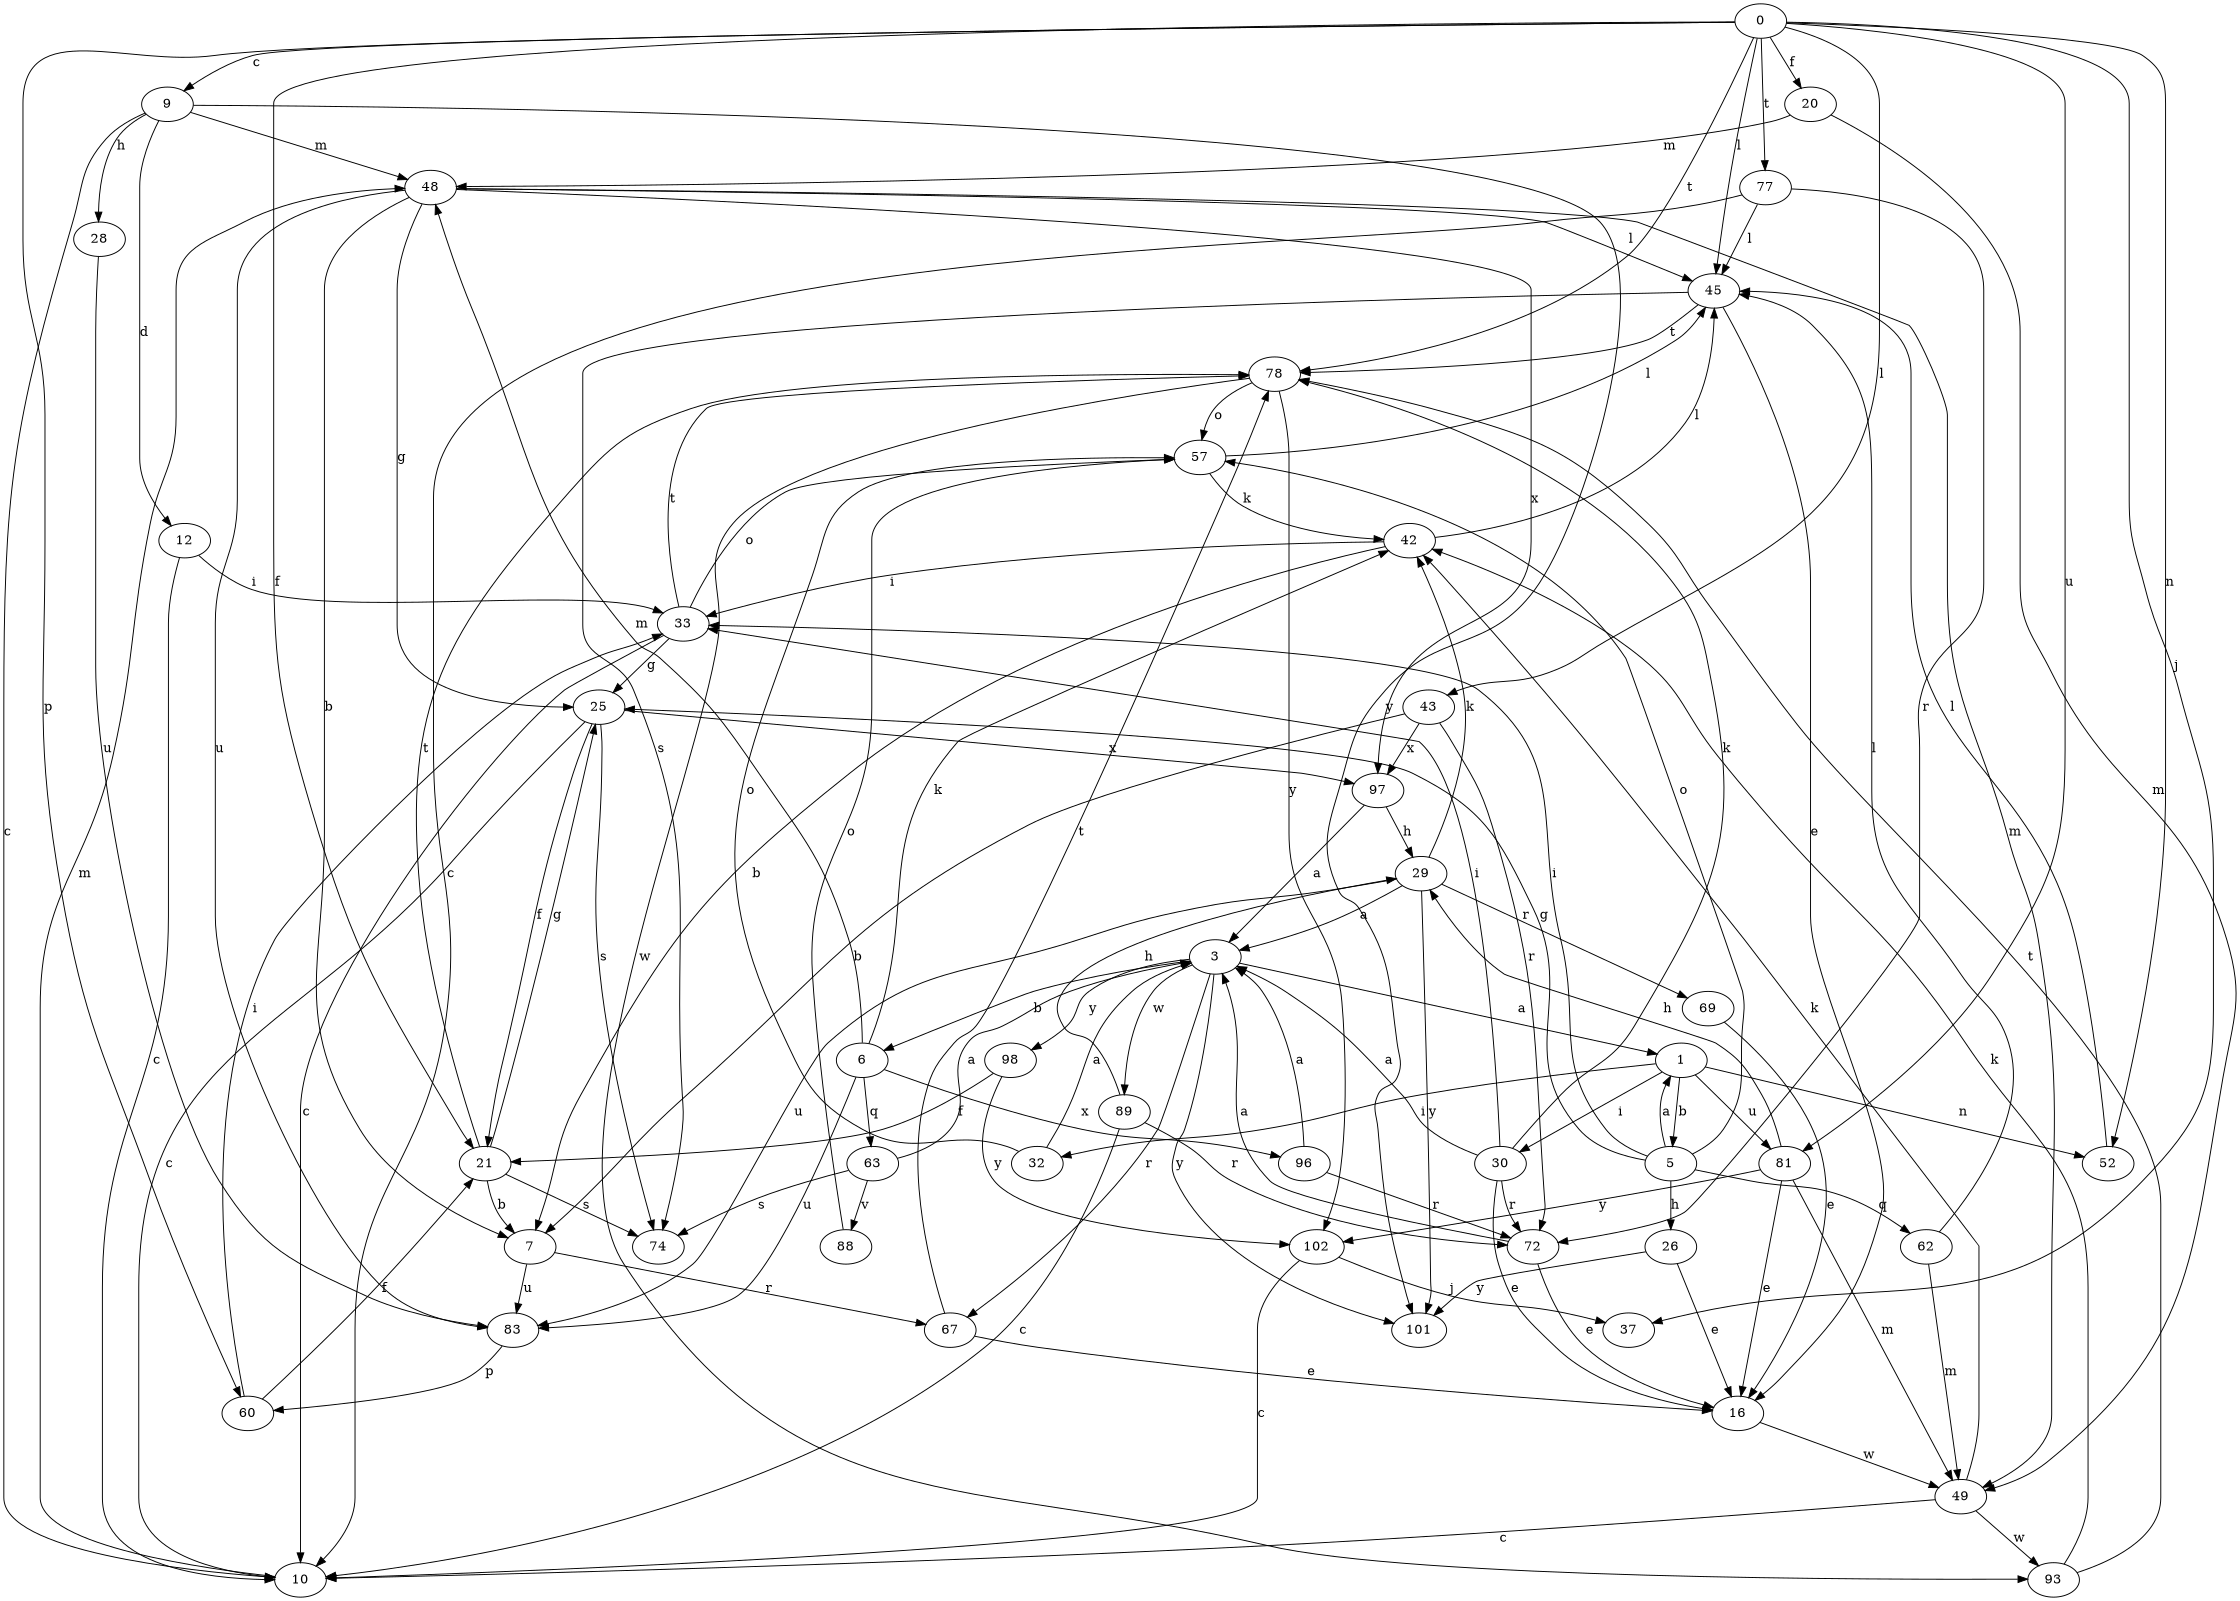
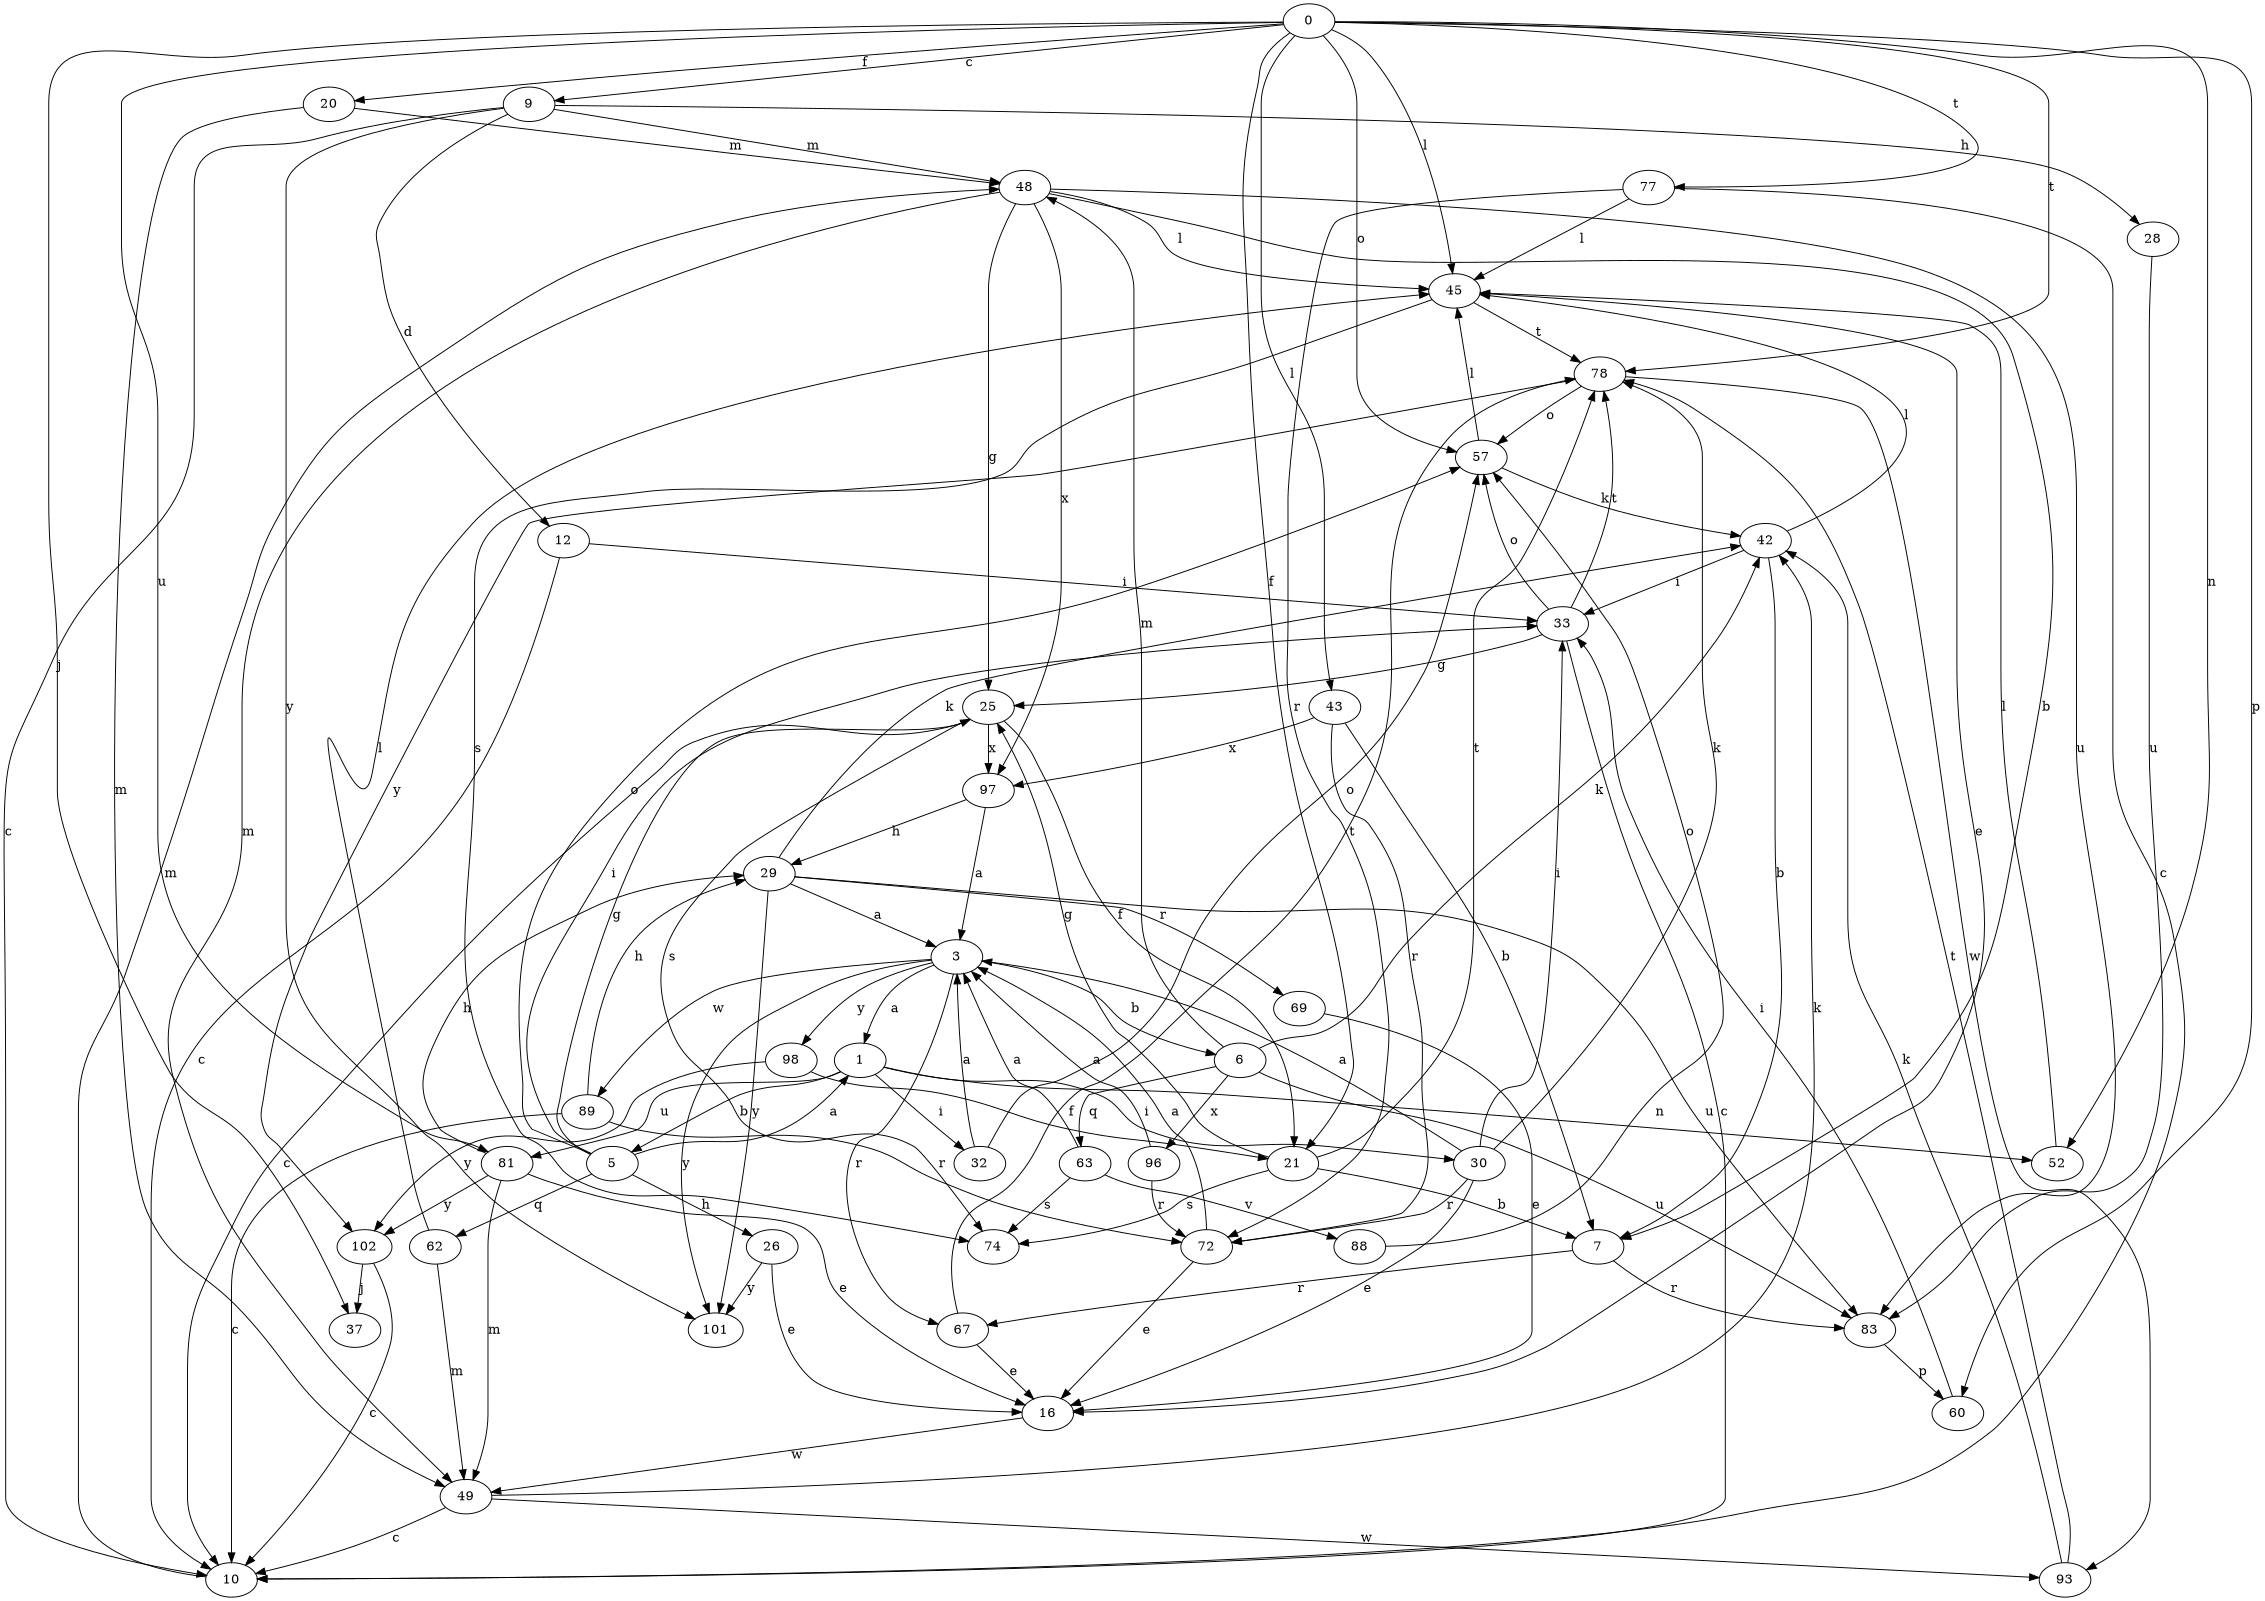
none -> (1357, 251)
(528, 1289) -> (1674, 1289)
(363, 1302) -> none
